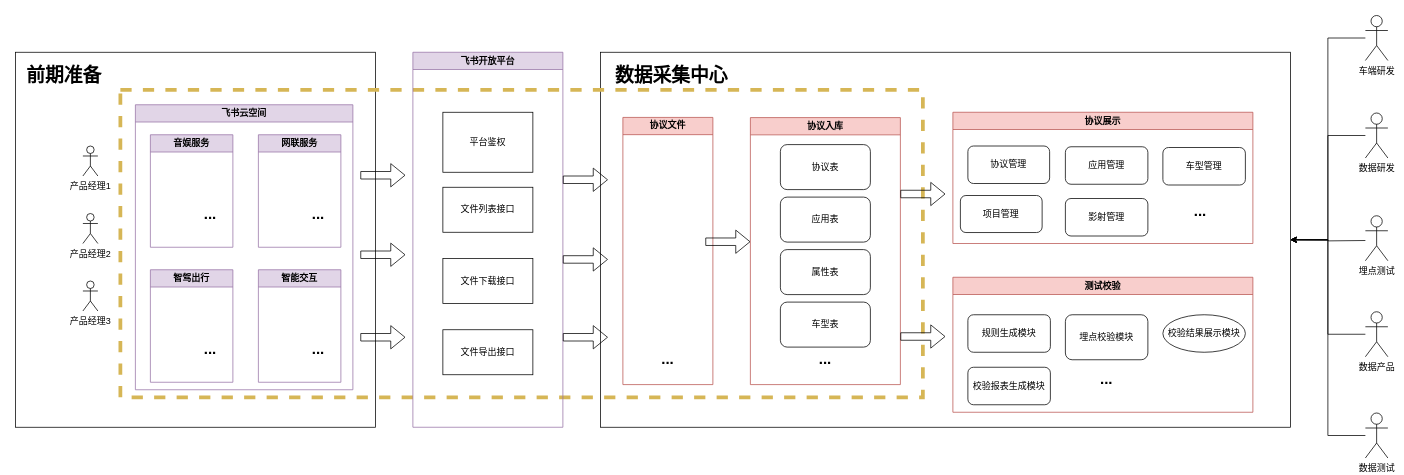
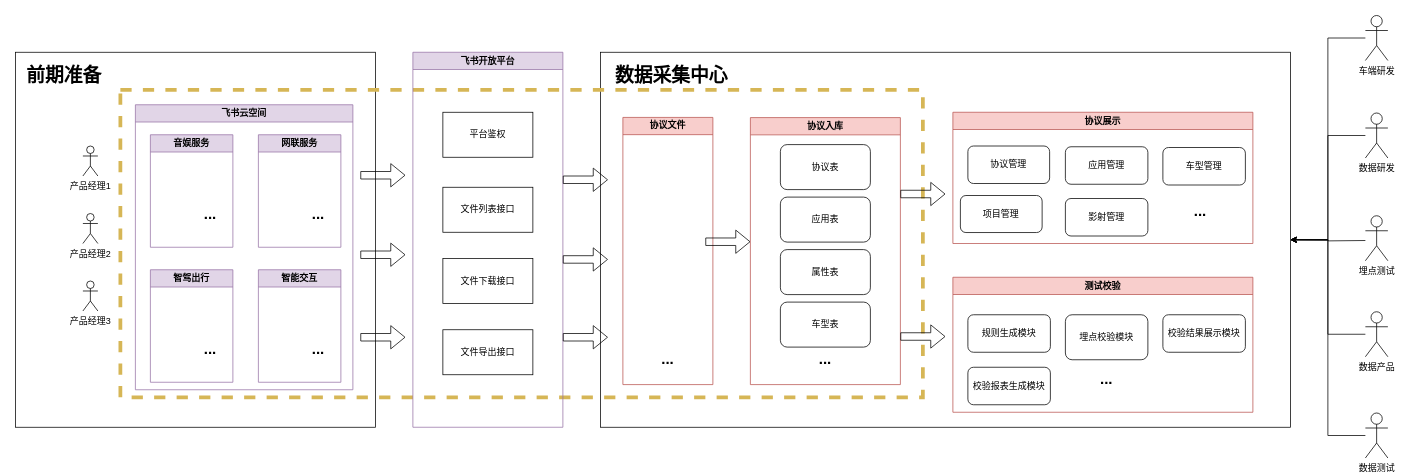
(488, 142) -> (488, 135)
(1204, 333) -> (1204, 333)
